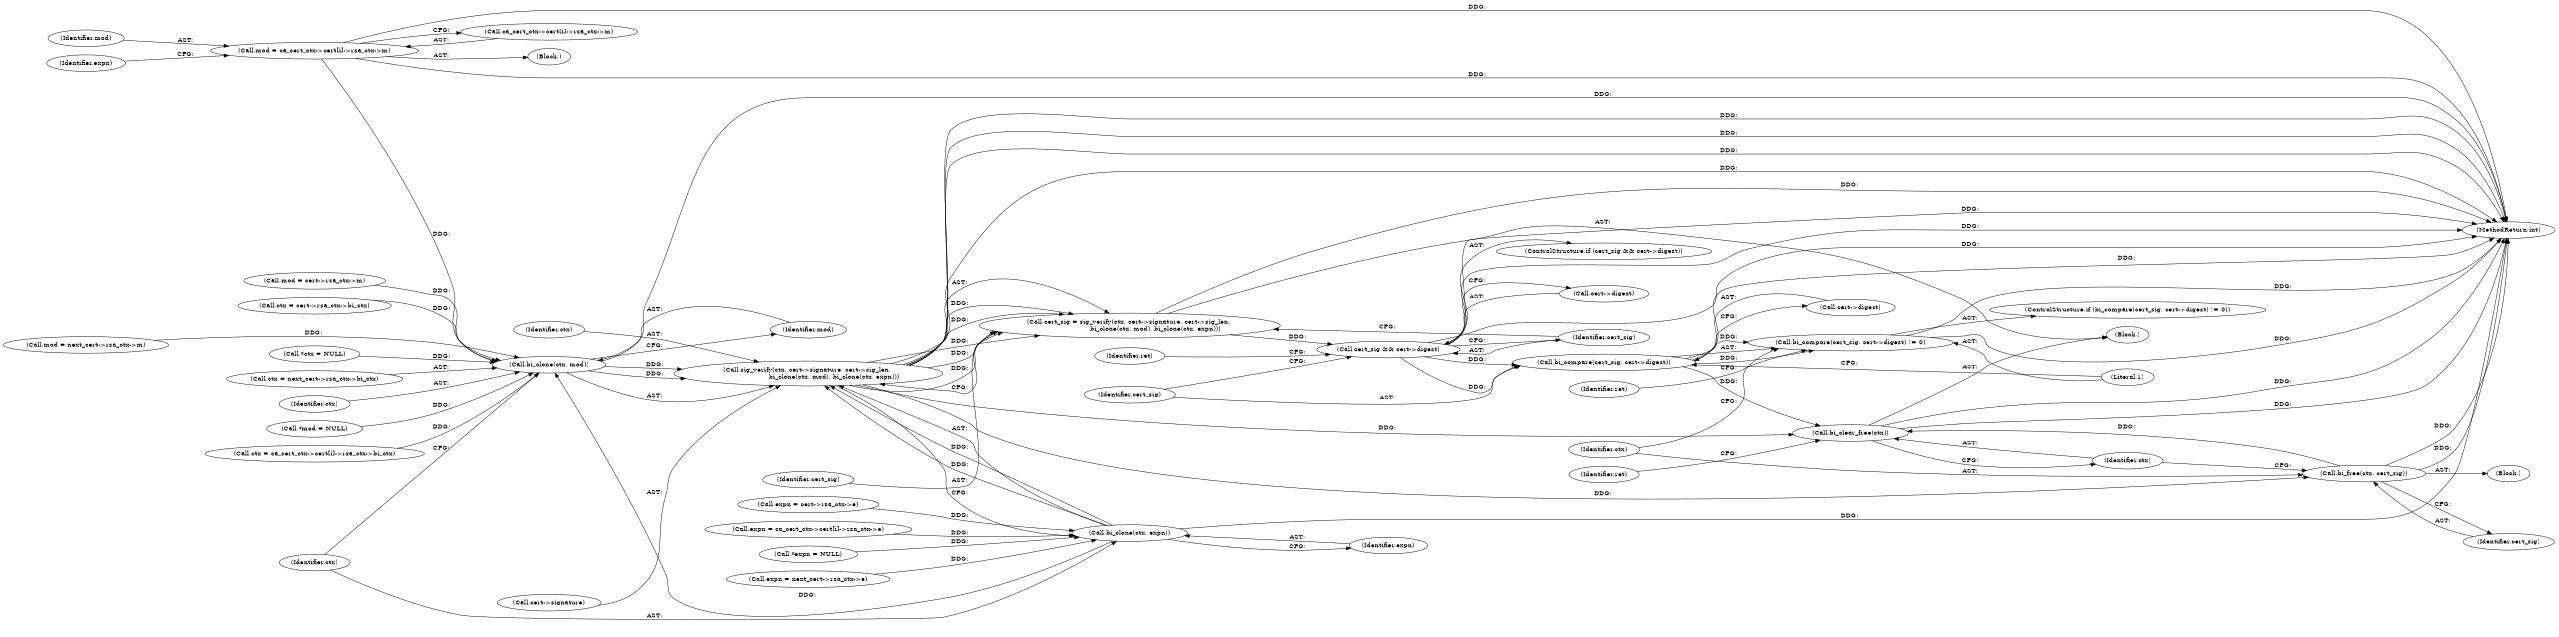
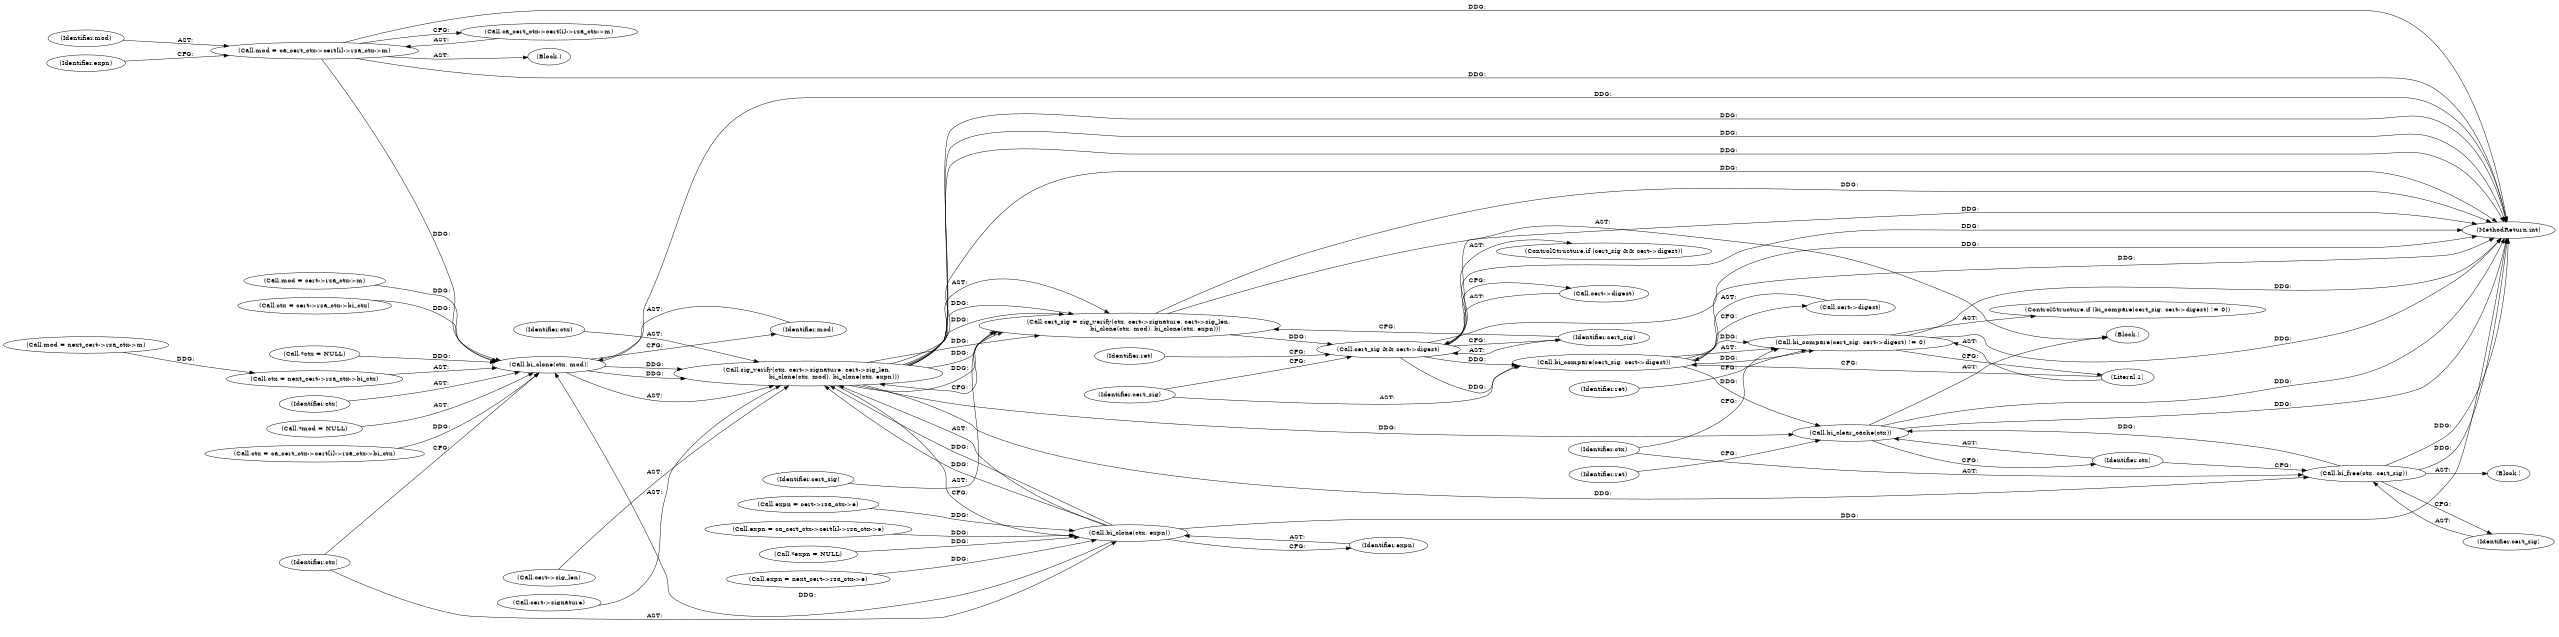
(335, 337) -> (186, 364)
none -> (2002, 365)
(443, 405) -> (443, 405)
(1851, 433) -> (1851, 433)
none -> (549, 578)
